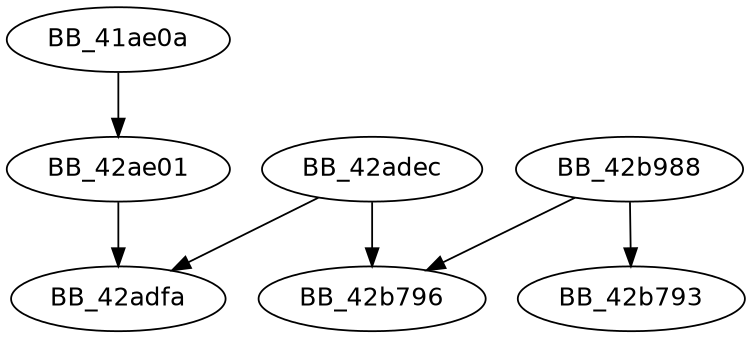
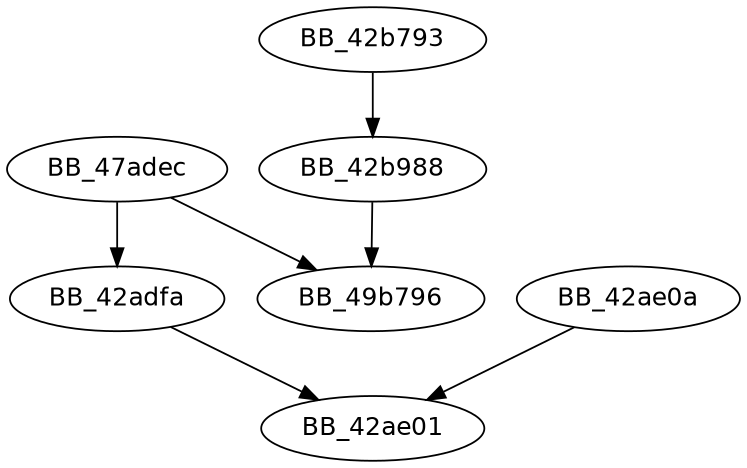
(118, 40) -> (628, 299)
(372, 169) -> (117, 169)
(118, 225) -> (236, 359)
(630, 225) -> (373, 96)
(372, 299) -> (371, 299)
